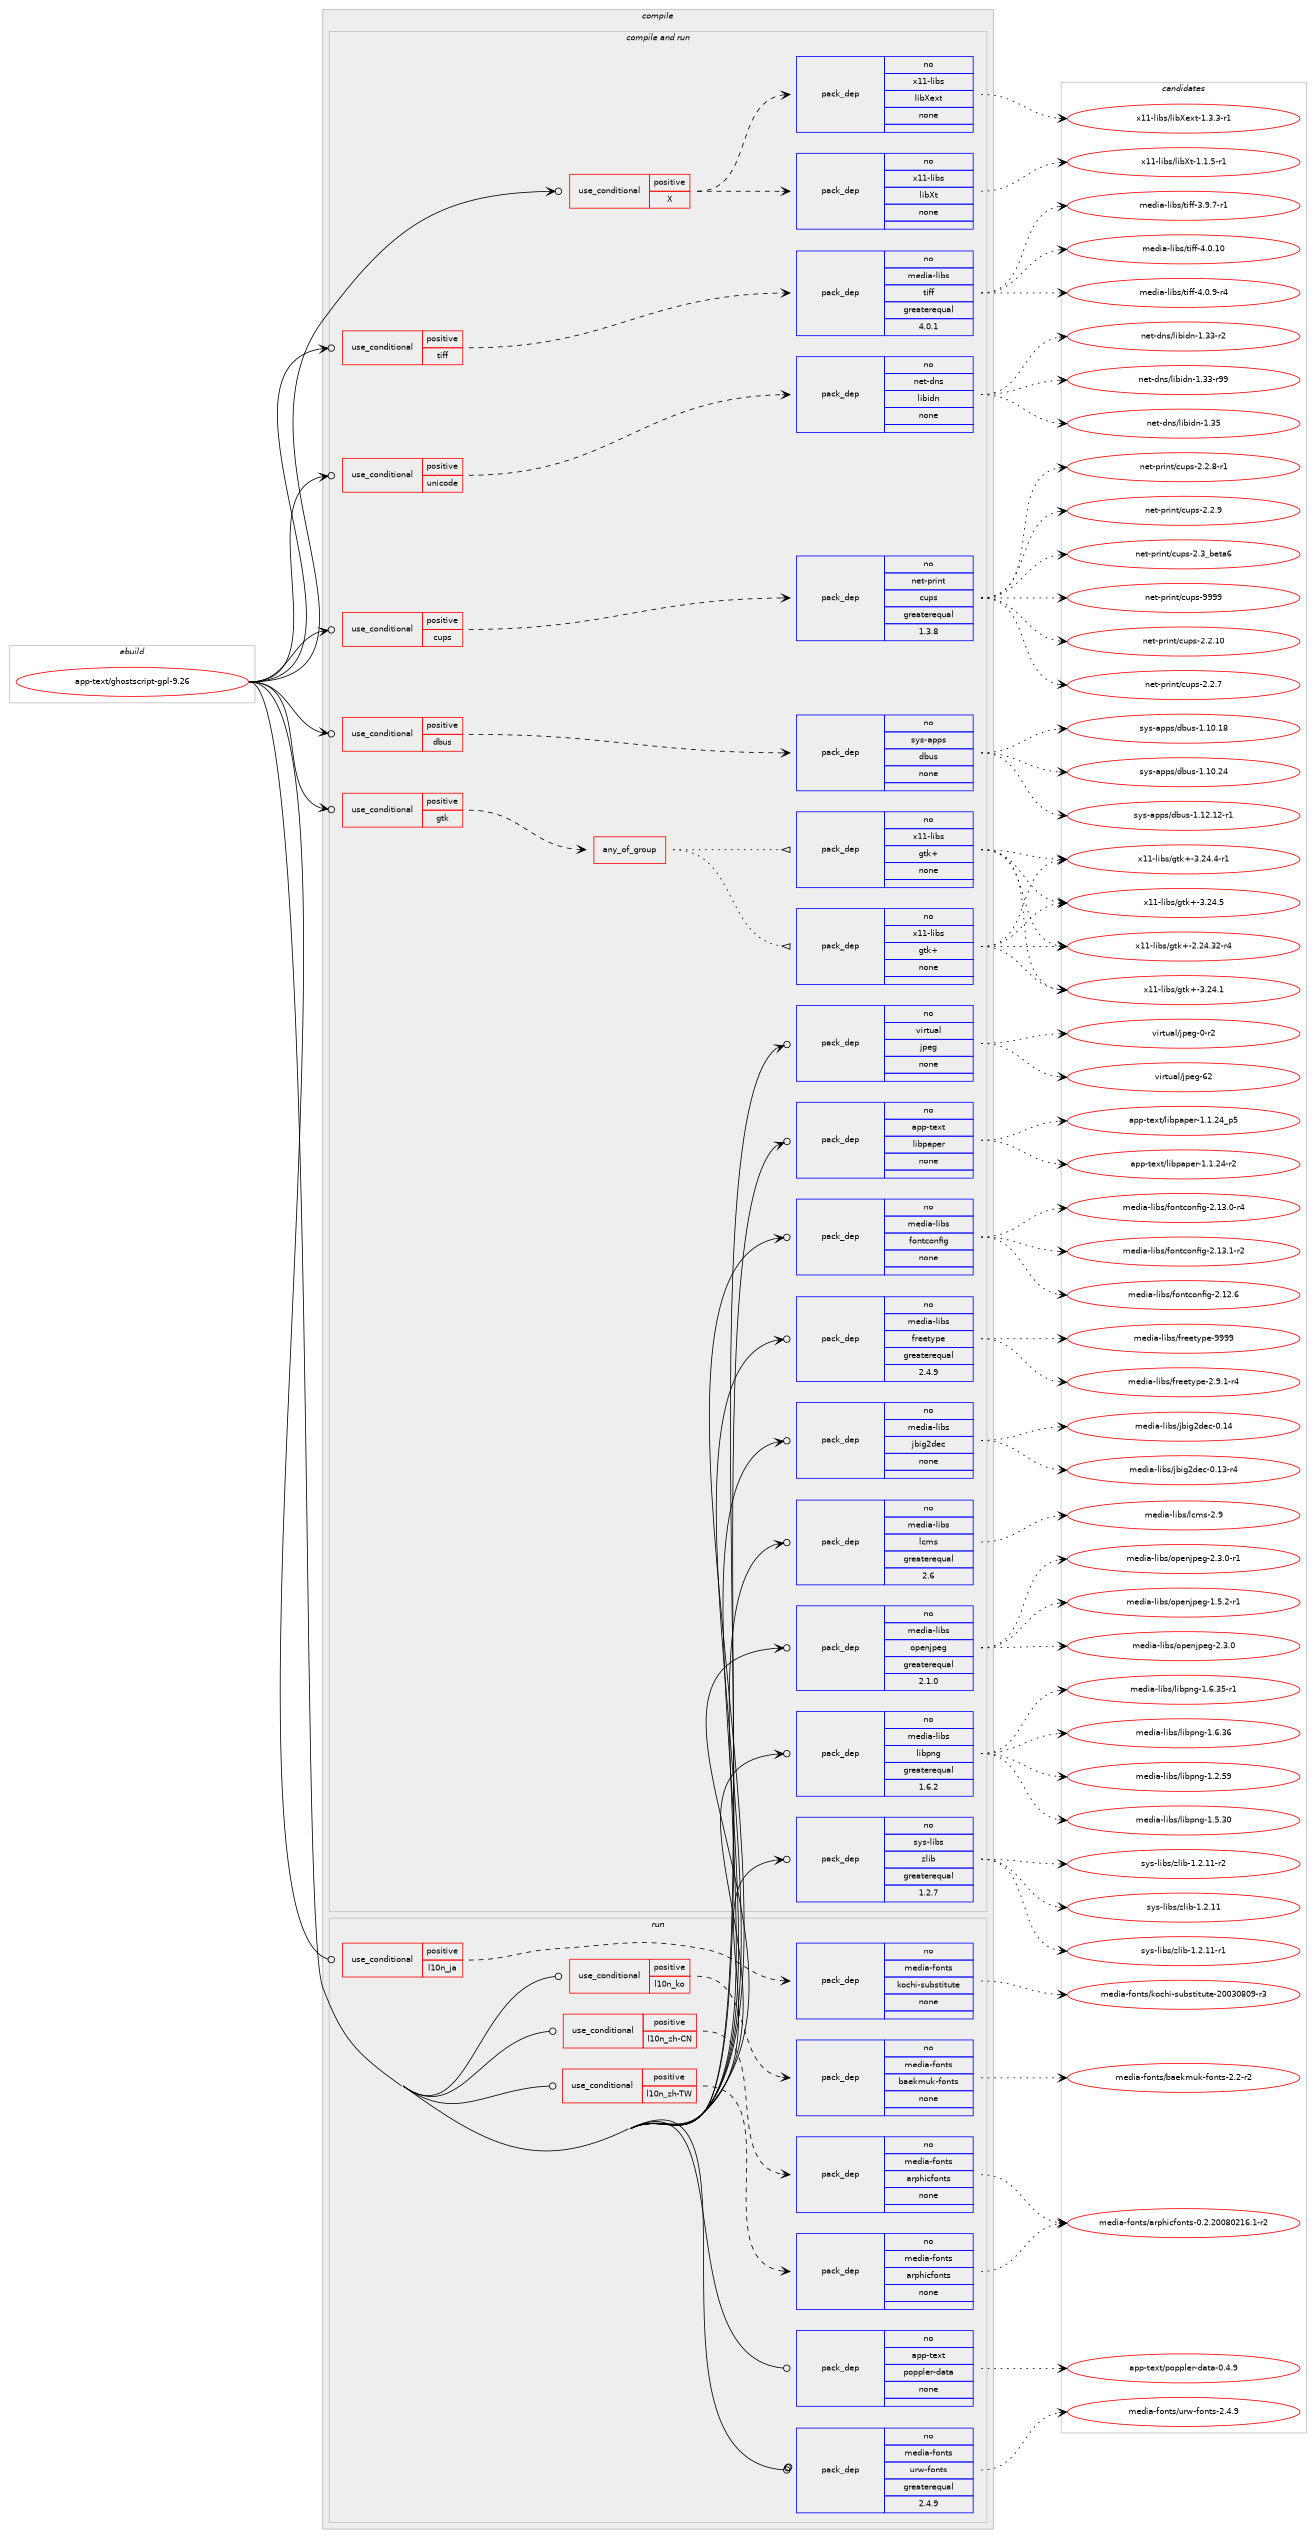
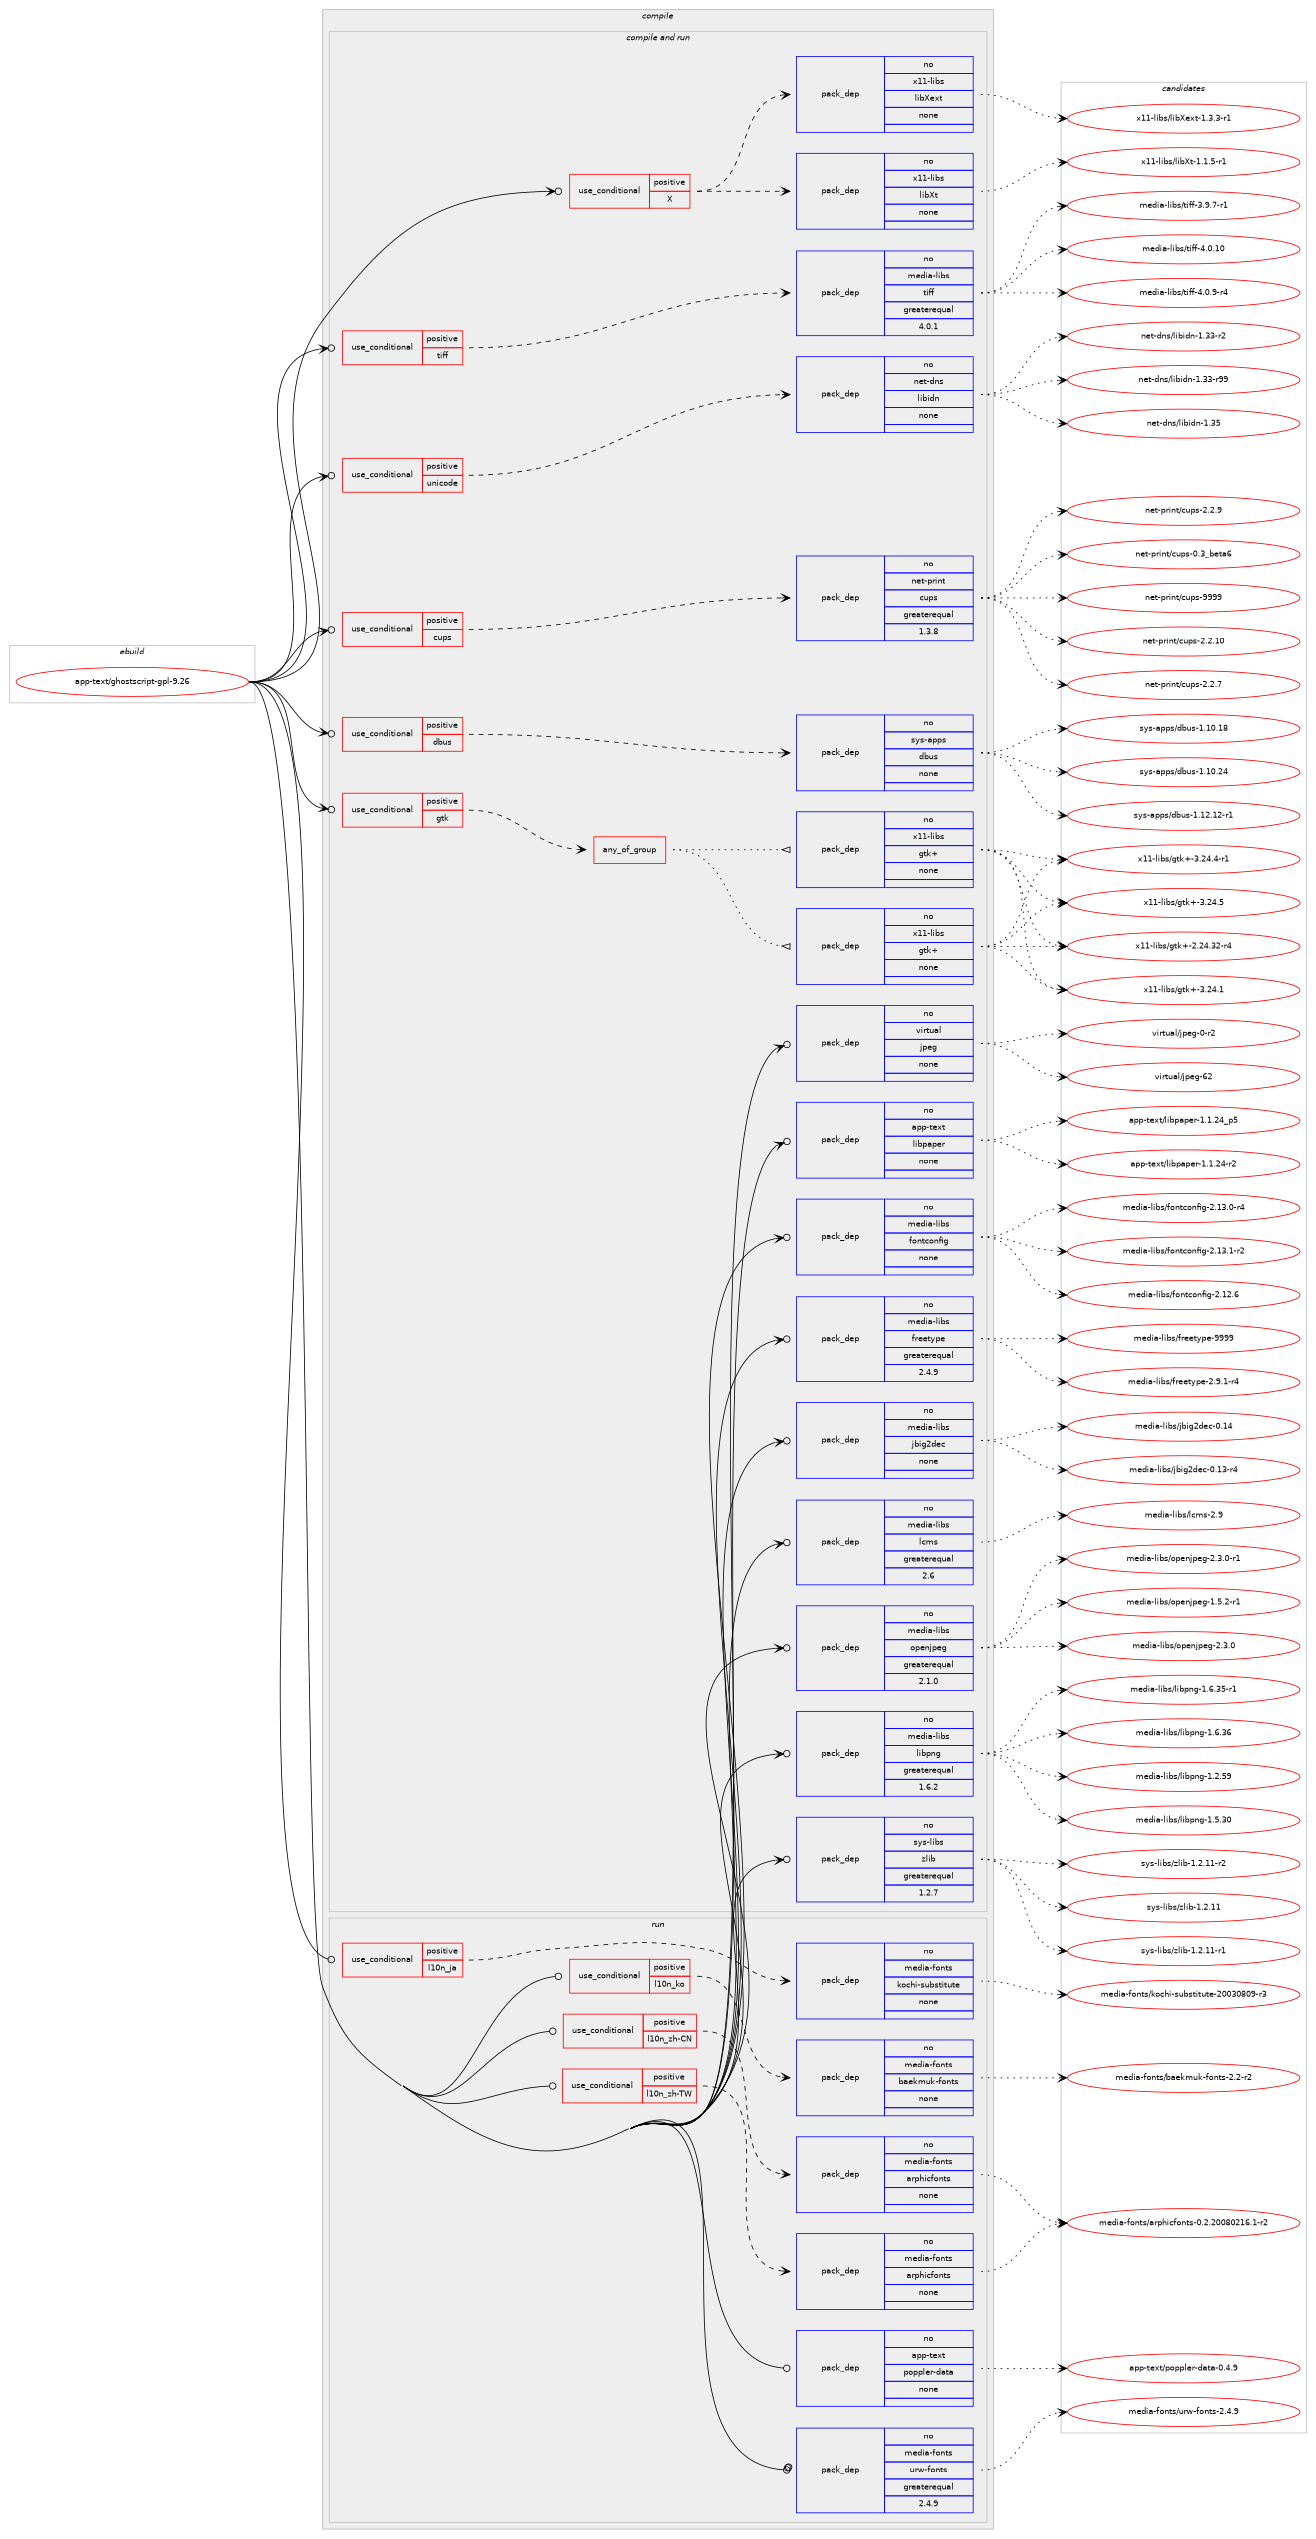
(1184, 467) -> none
(1184, 554) -> (1184, 554)
